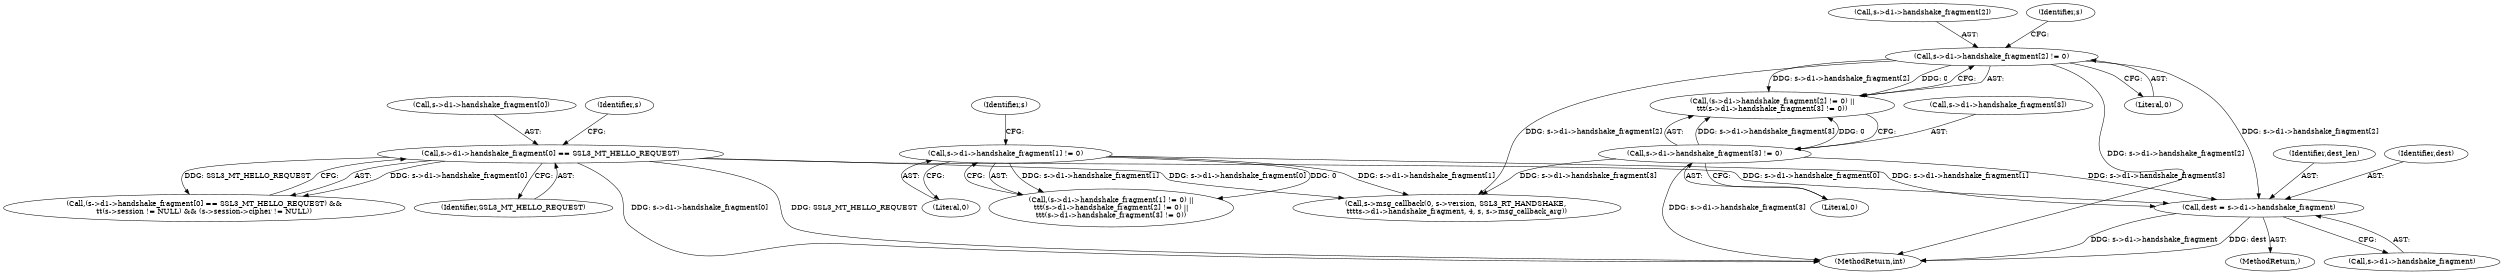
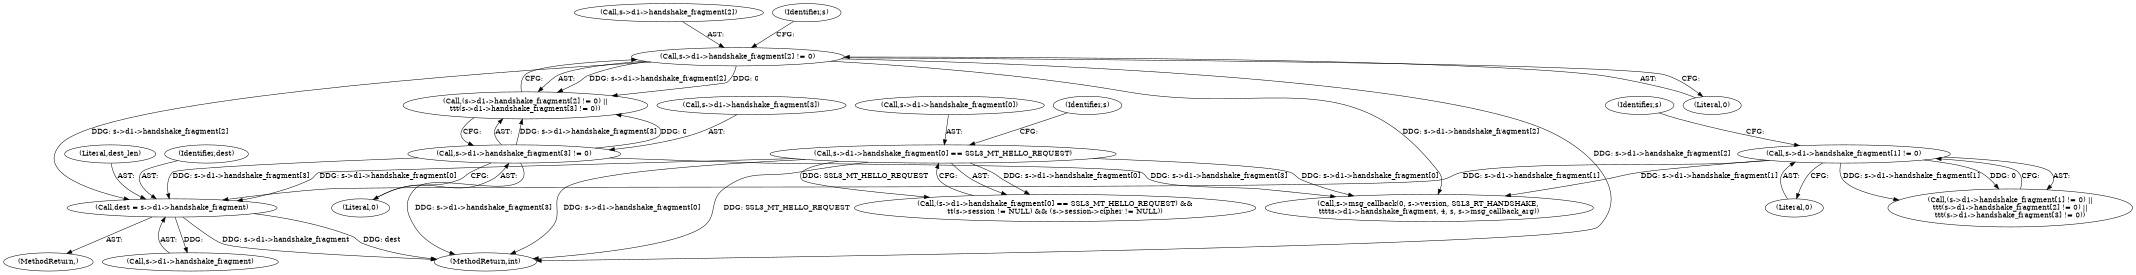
(2324, 154) -> (110, 154)
(514, 208) -> none
(2369, 240) -> (195, 240)
